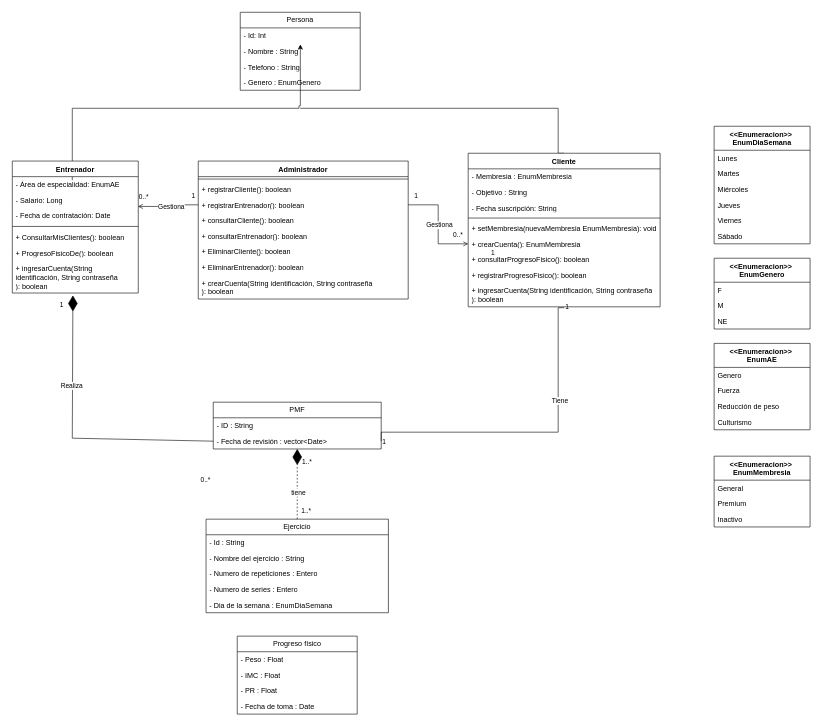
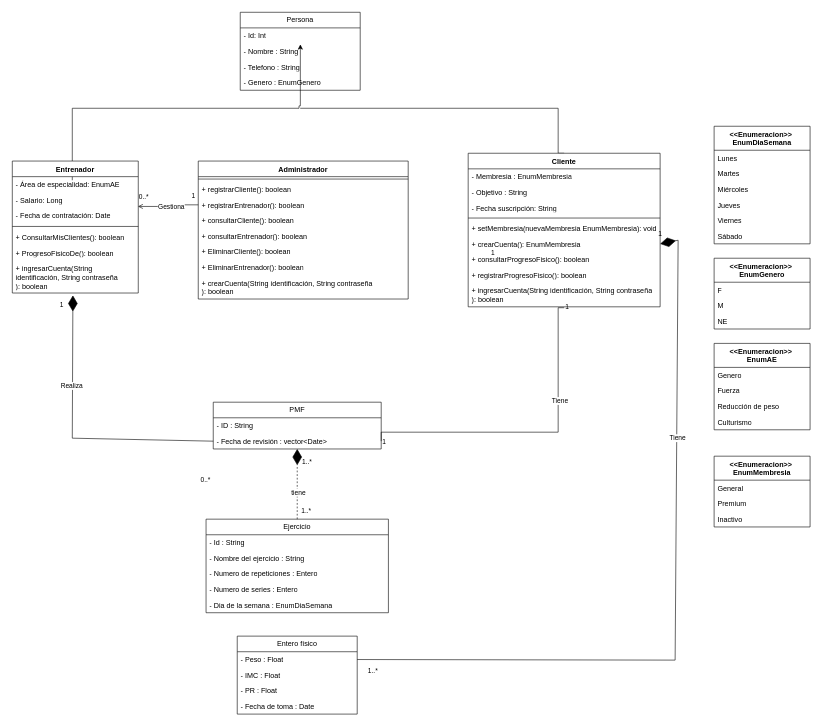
(438, 224) -> none
(297, 644) -> (297, 644)
none -> (439, 660)
